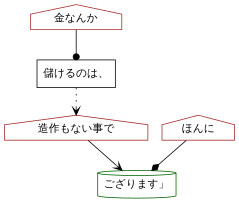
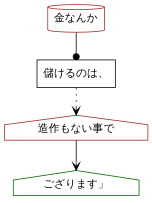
(76, 18) -> (76, 18)
(198, 129) -> none
(137, 184) -> (76, 184)
